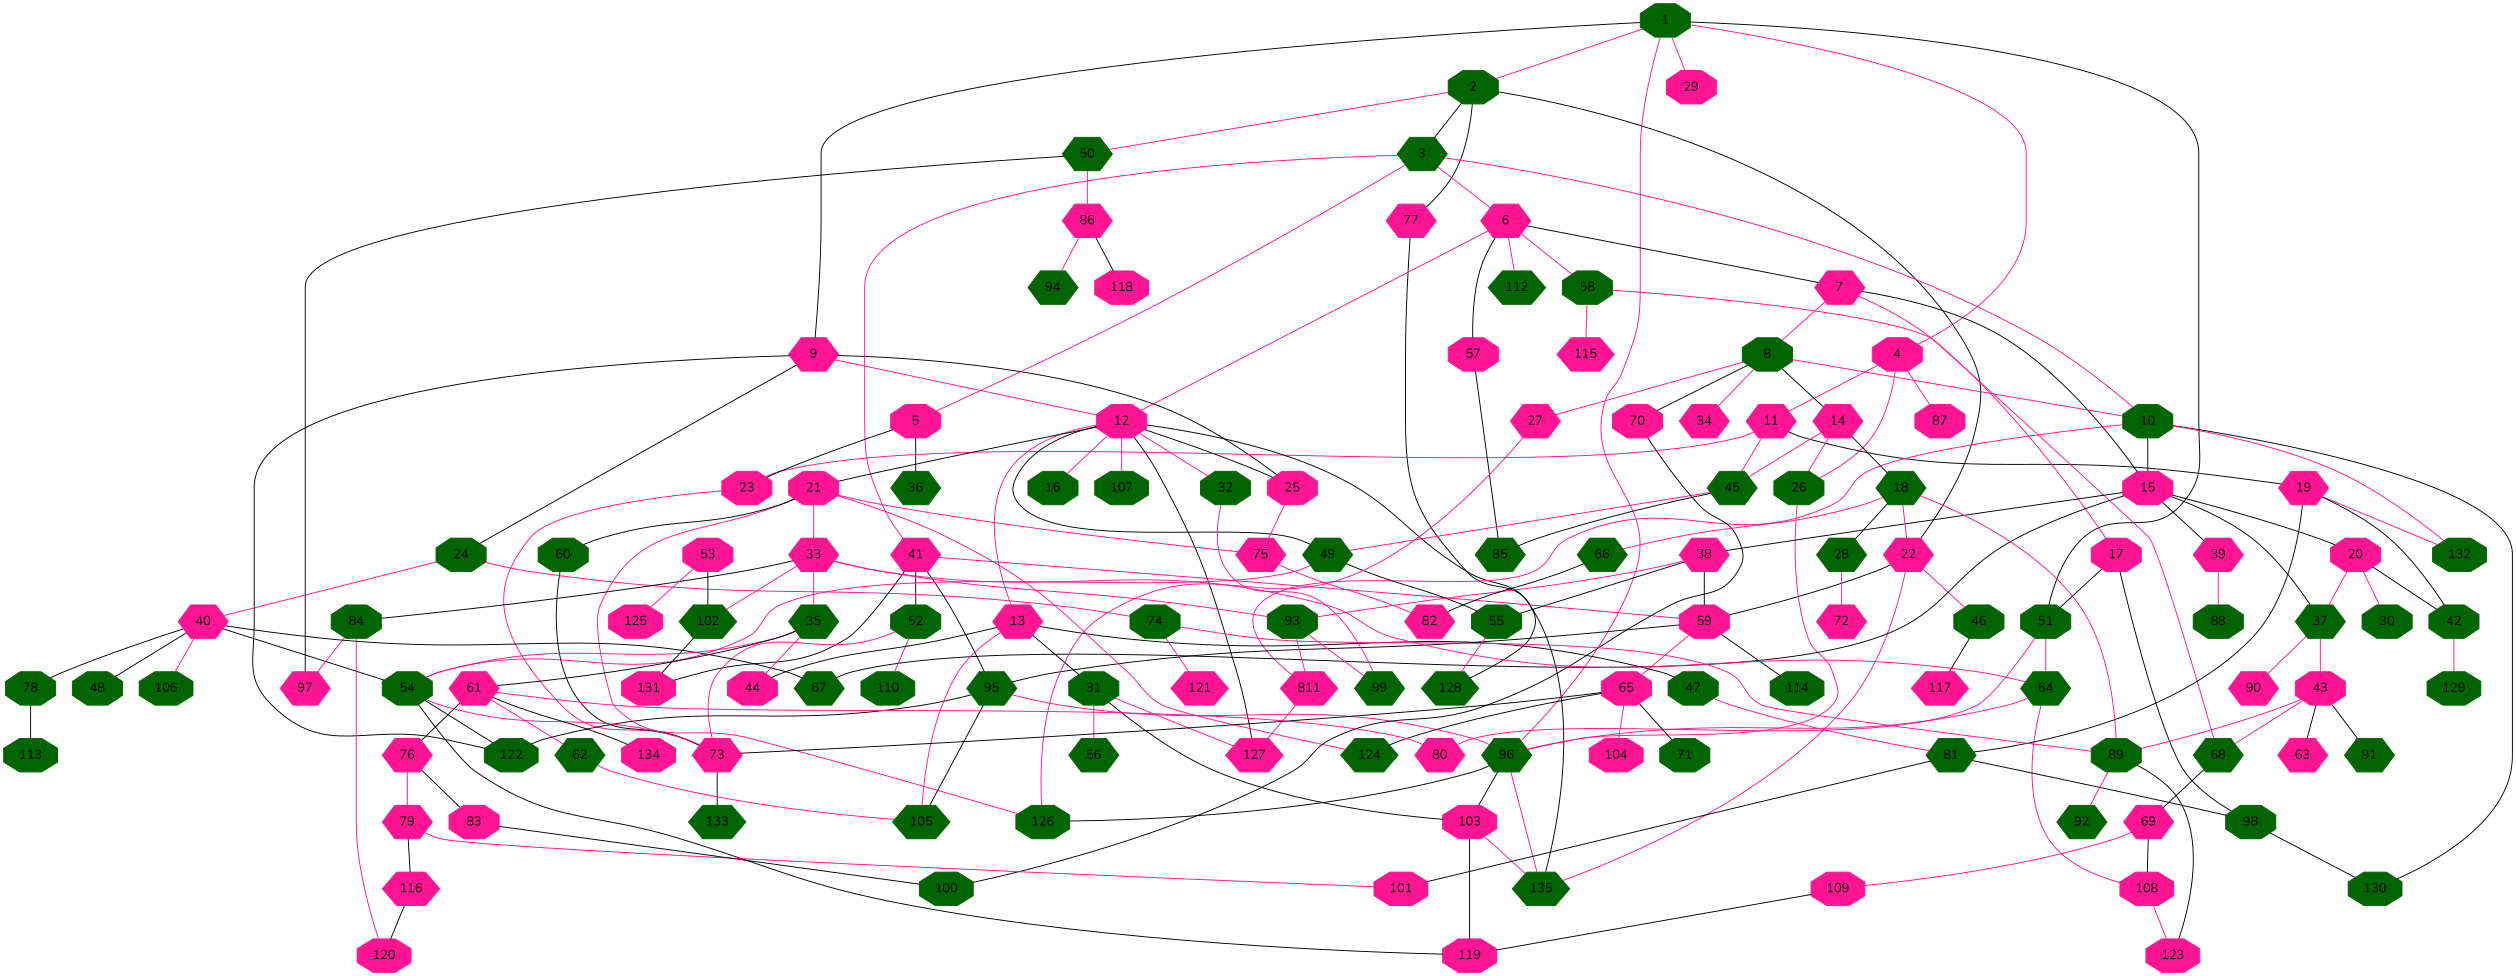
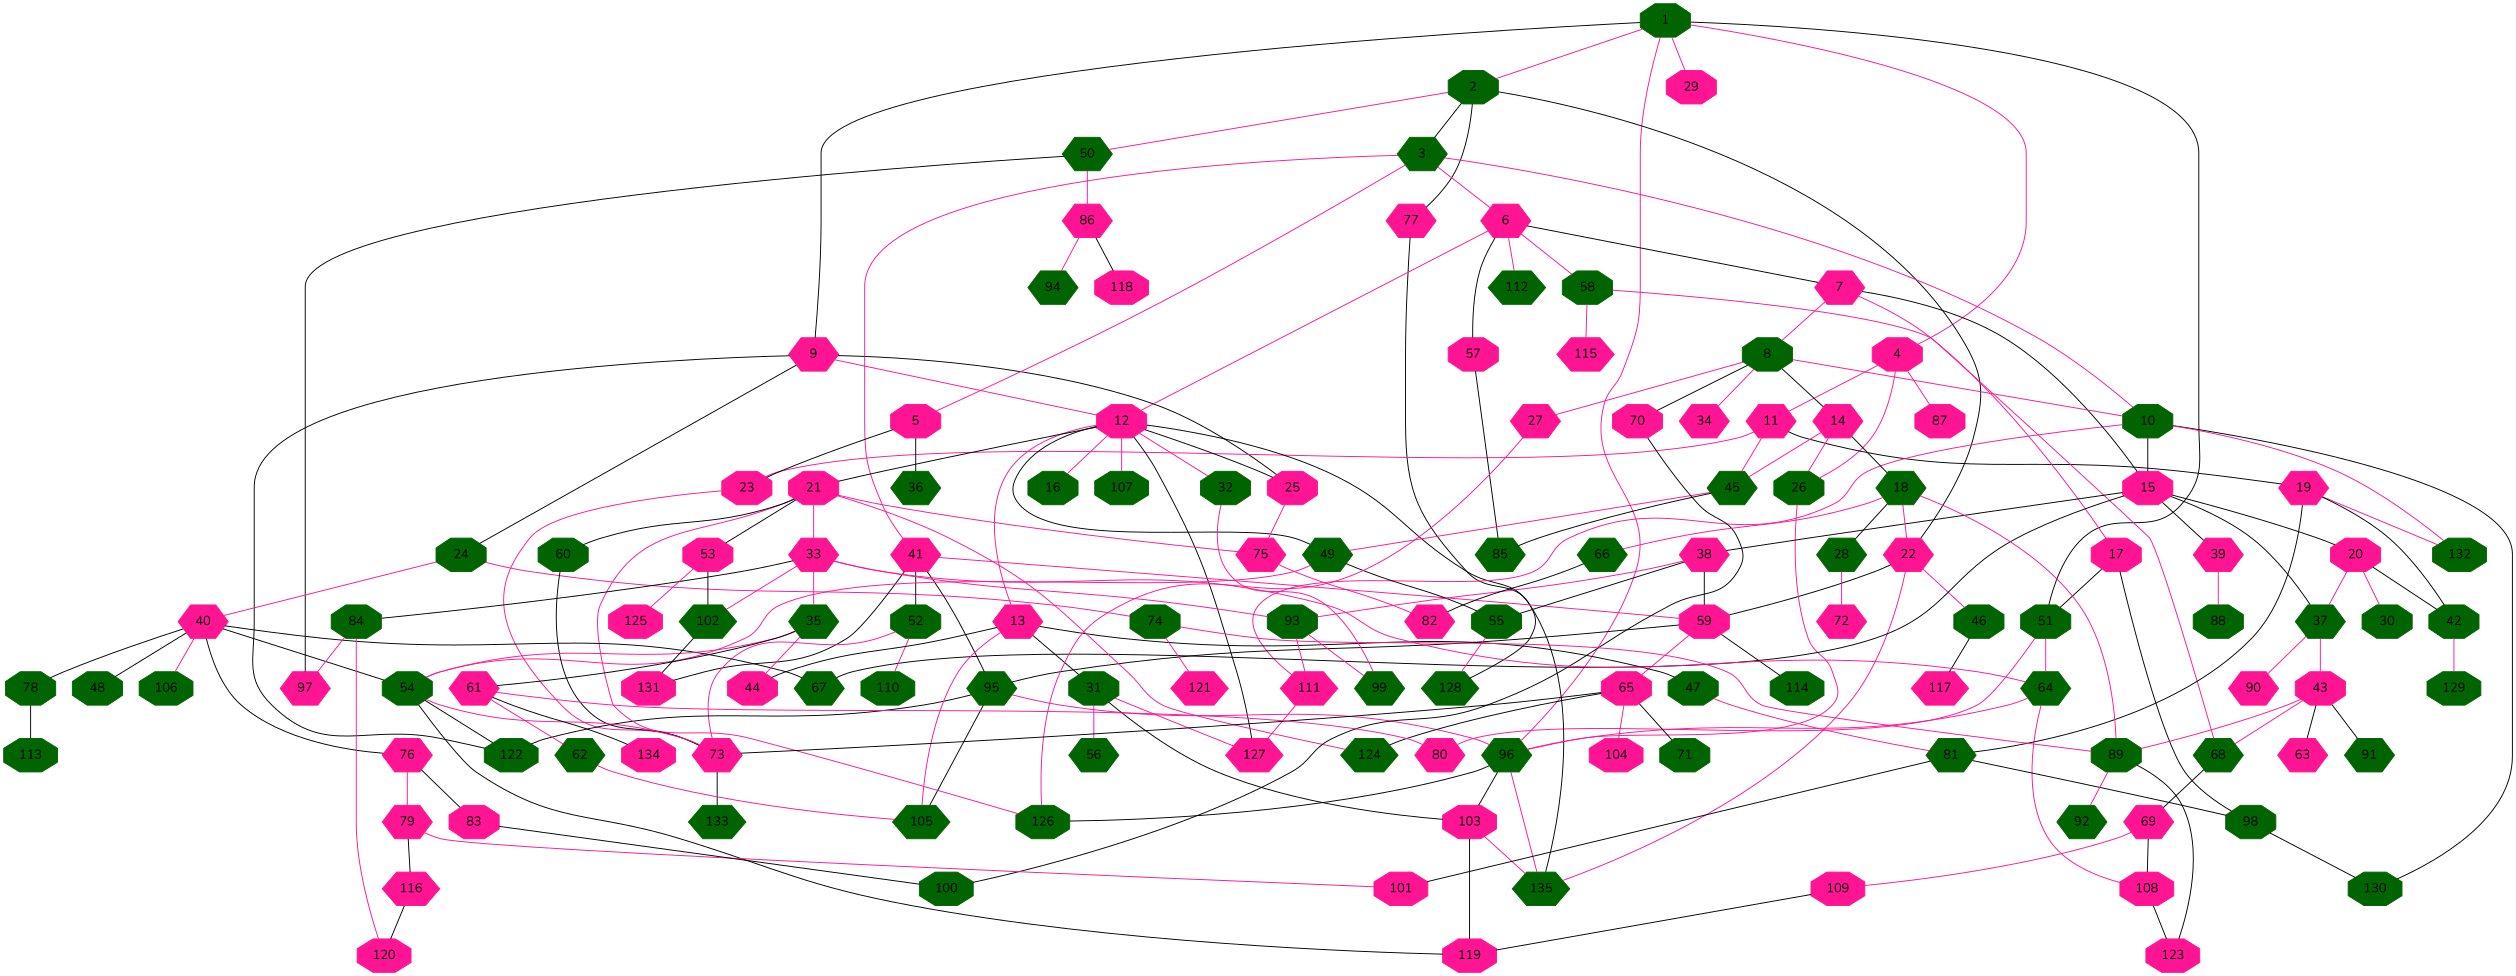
none -> (761, 521)
(1309, 688) -> (1309, 688)
(441, 722) -> (273, 726)
(2160, 922) -> (2160, 922)
